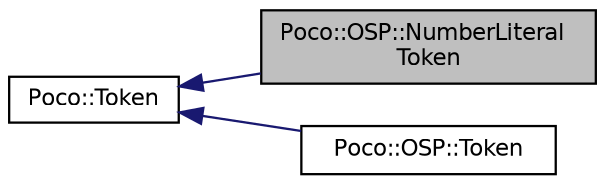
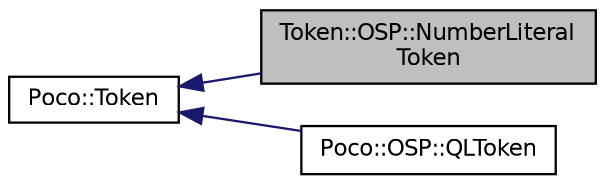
(429, 47) -> (429, 47)
(429, 150) -> (429, 150)
